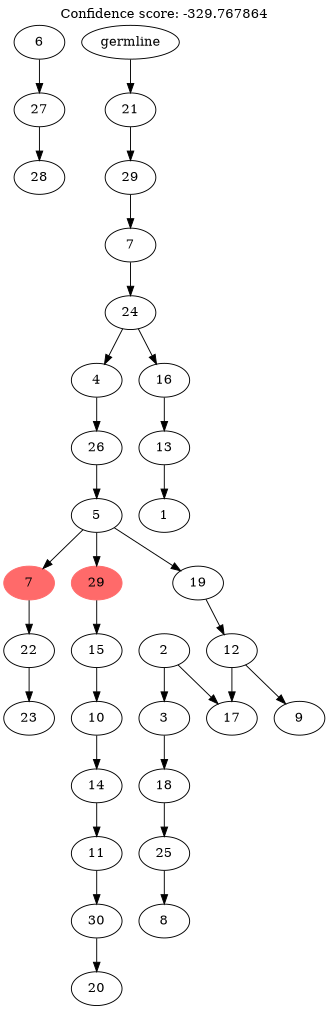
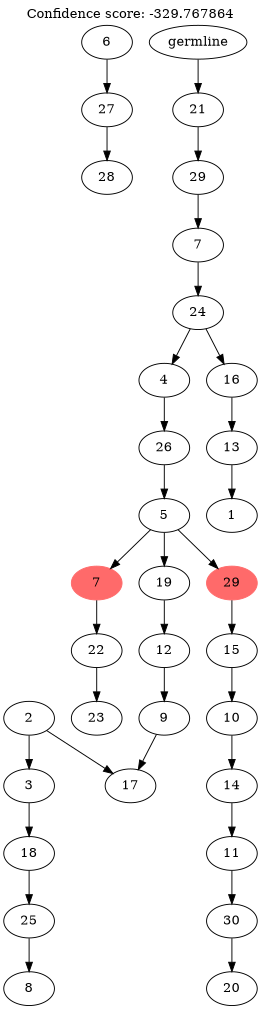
(232, 680) -> (150, 748)
